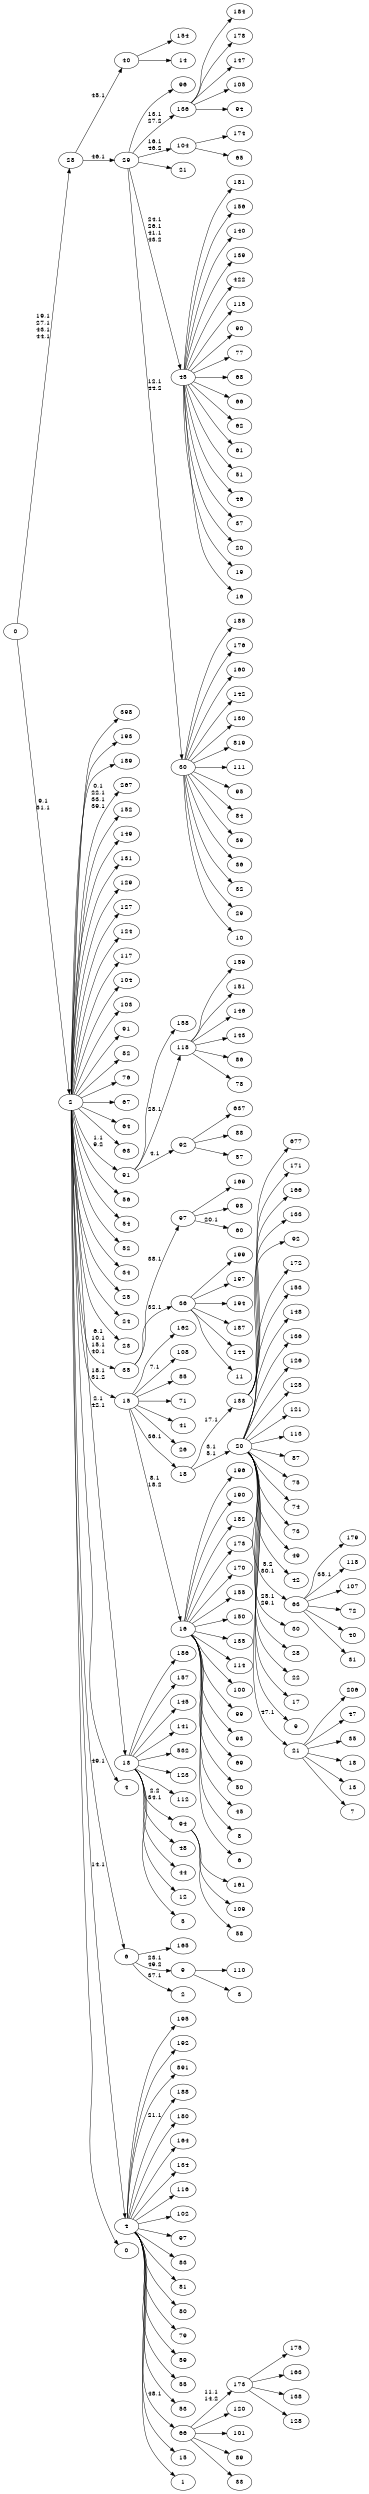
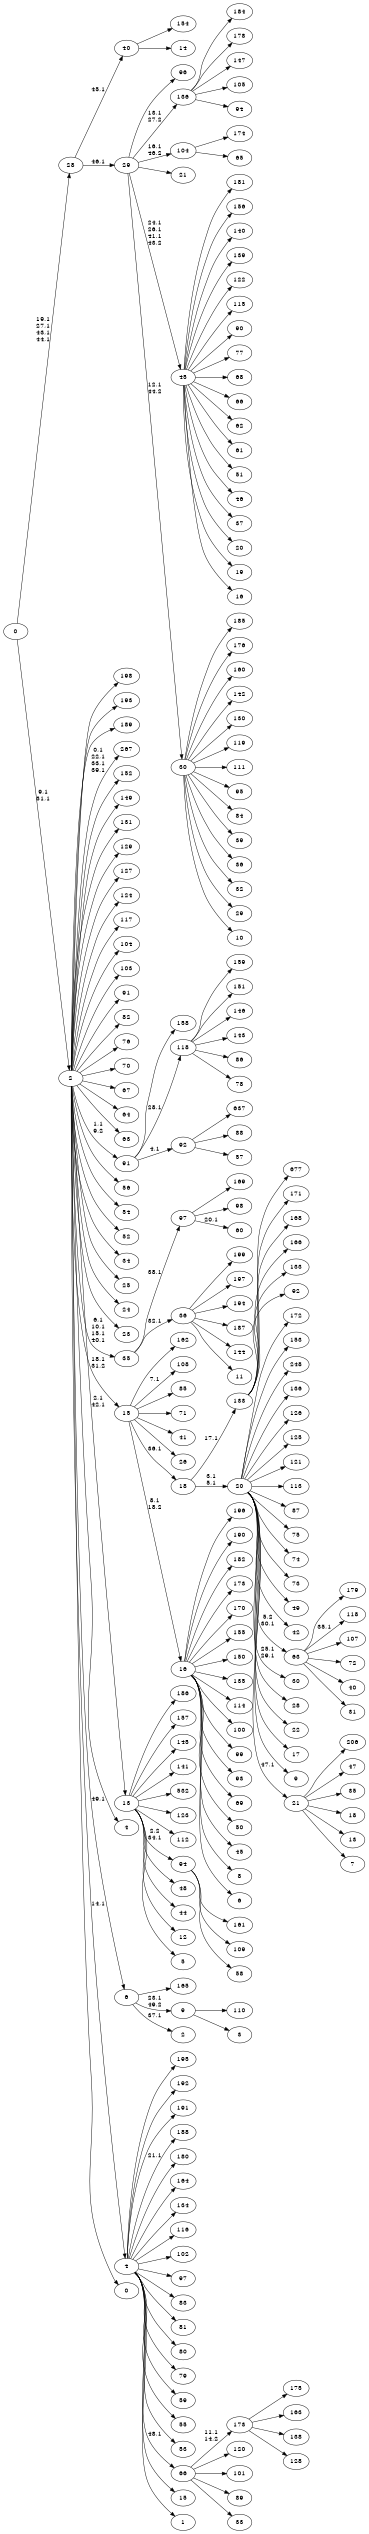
(240, 280) -> (240, 280)
(127, 712) -> (127, 676)
(240, 743) -> (240, 743)
none -> (127, 1066)
none -> (296, 1218)
(296, 1312) -> (296, 1365)
(183, 2068) -> (183, 2108)
